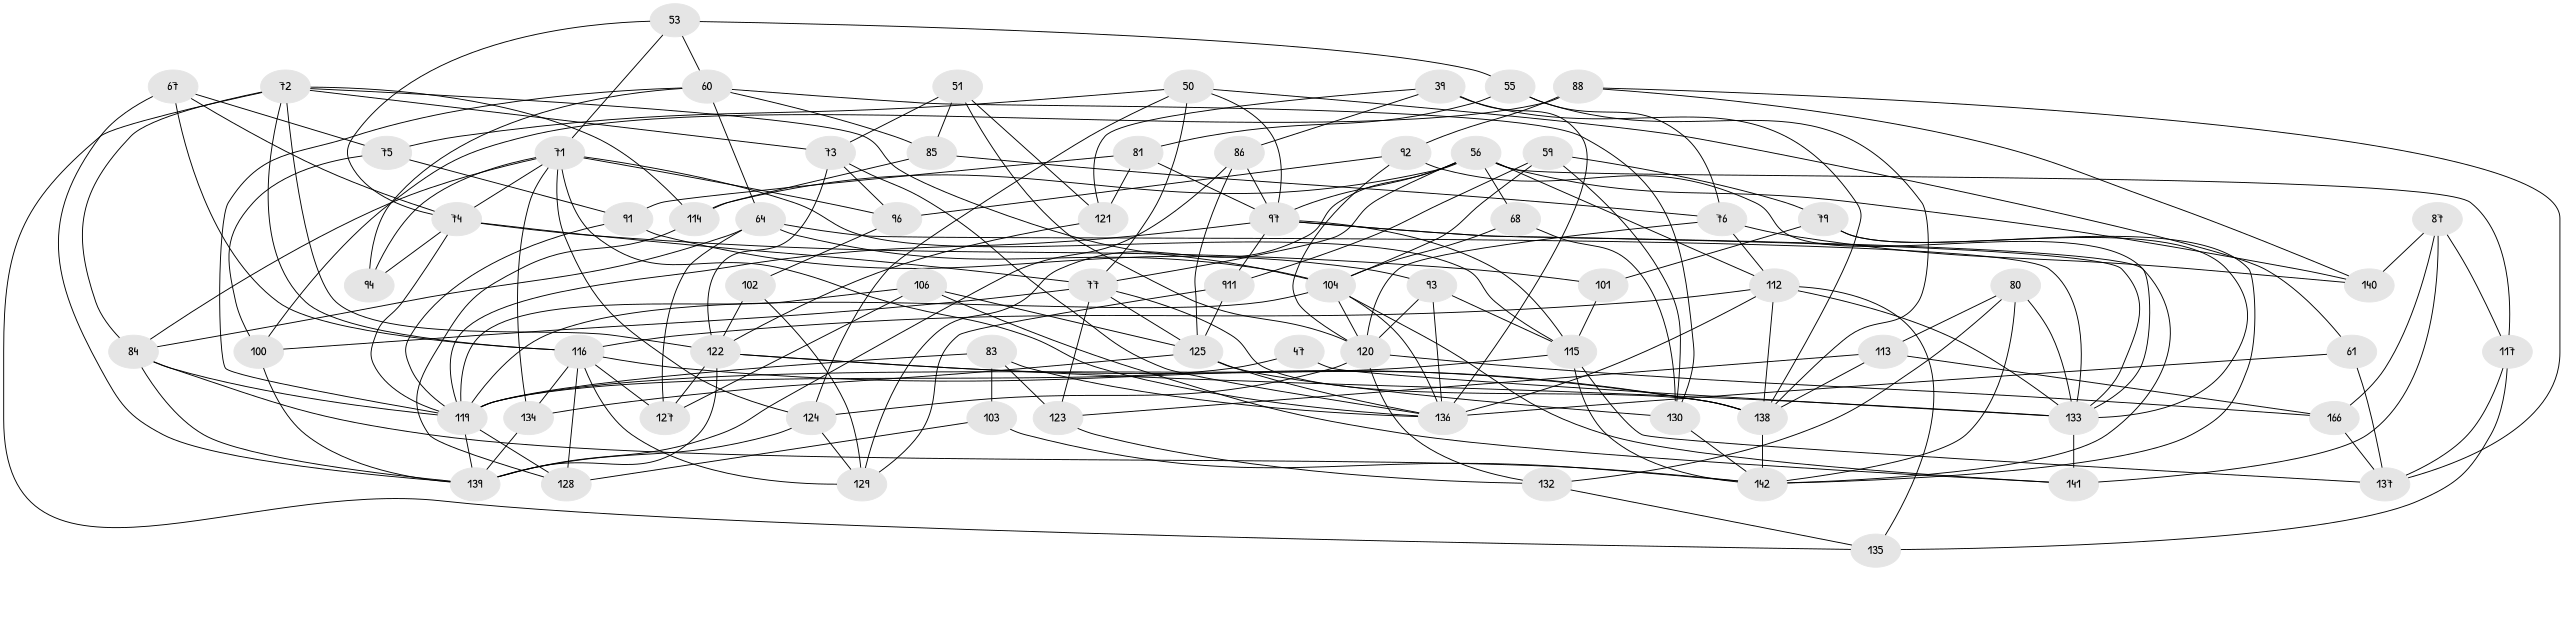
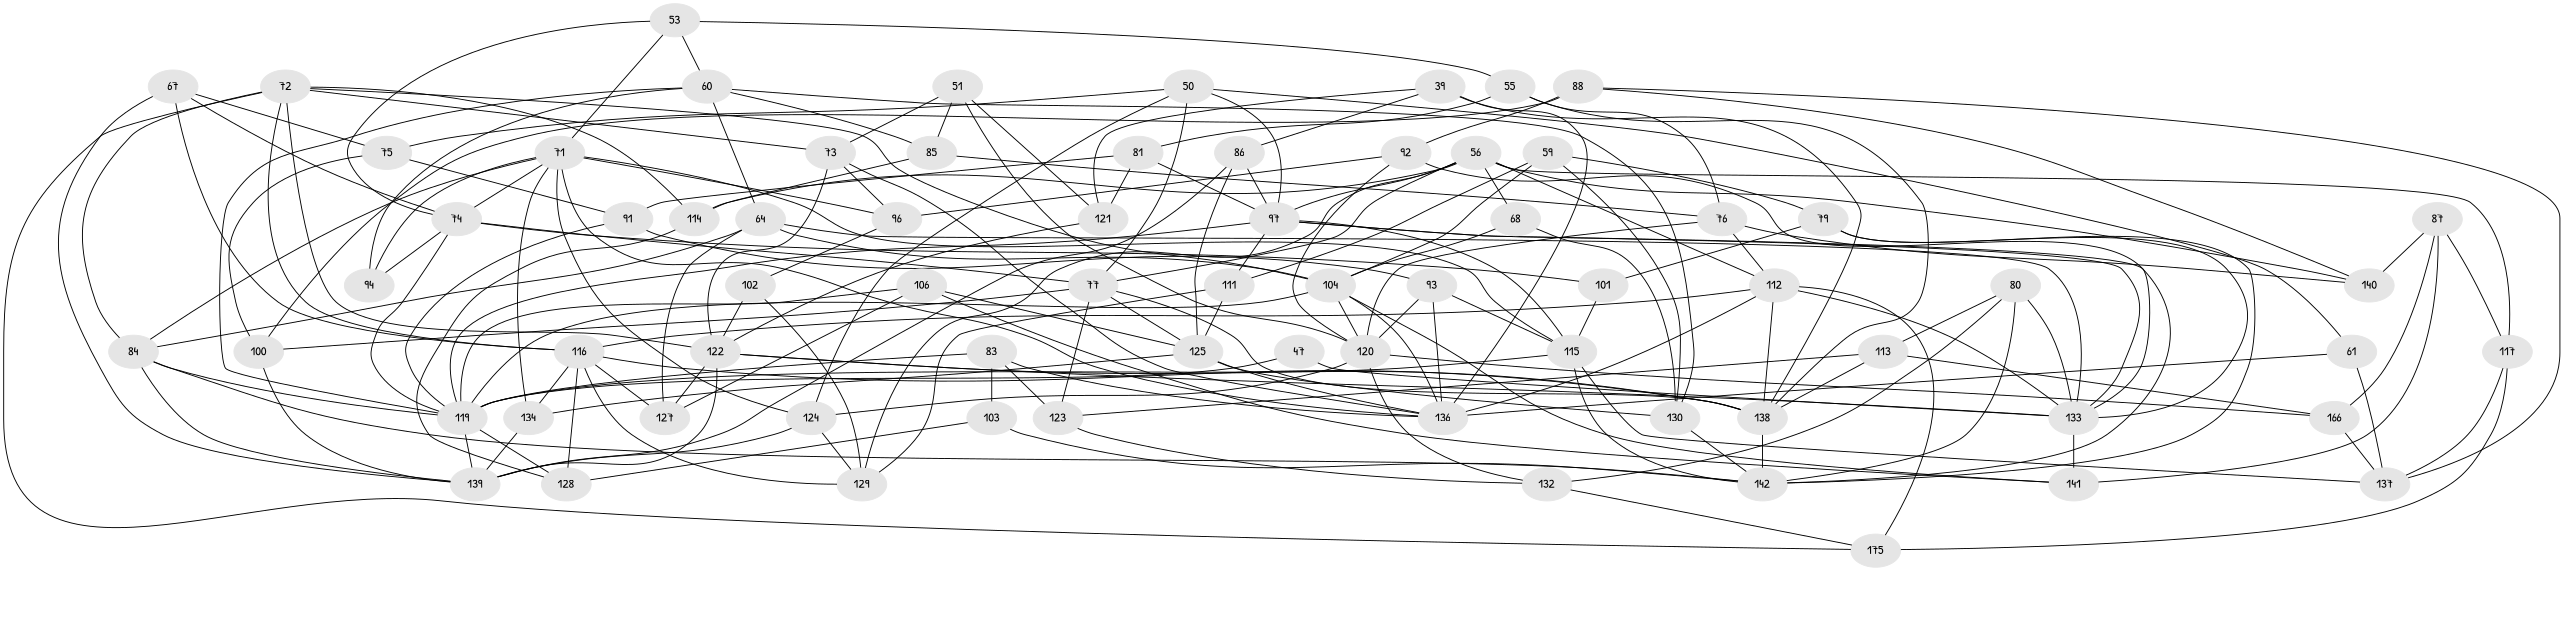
(1229, 285) -> (1229, 285)
(1876, 551) -> (1876, 551)
